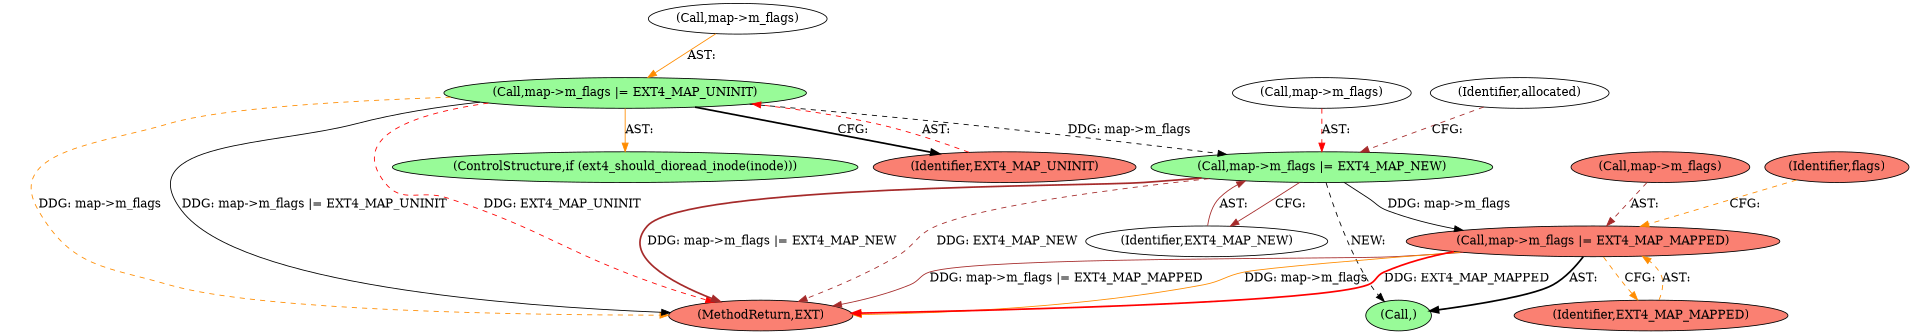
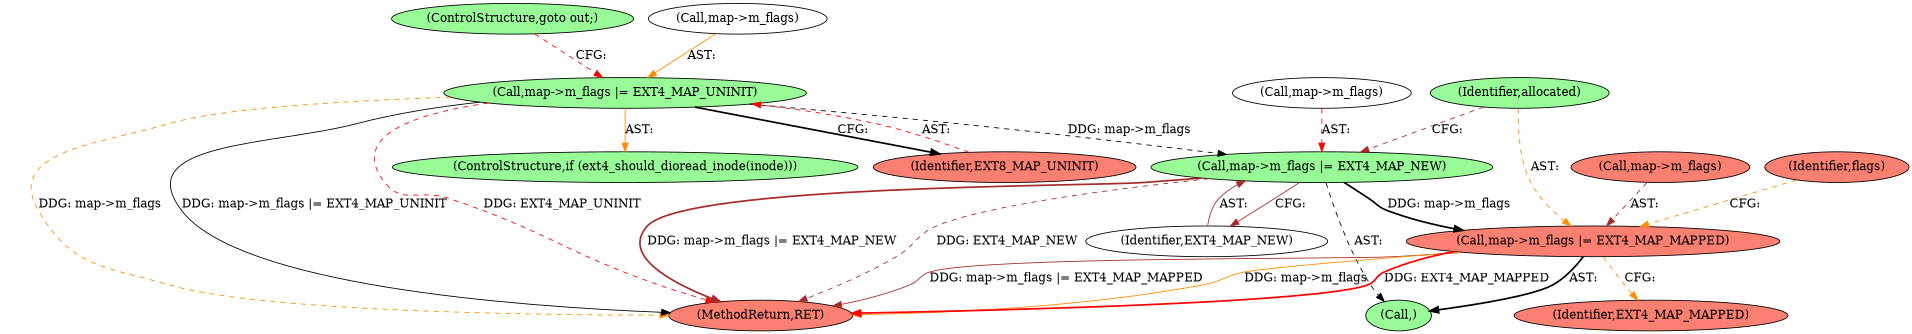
none -> (513, 19)
(1520, 93) -> (1520, 93)
(1005, 167) -> (1005, 167)
(1396, 214) -> (1396, 214)
(1370, 241) -> (1370, 241)
(1662, 279) -> (1526, 171)
(761, 316) -> (761, 316)
